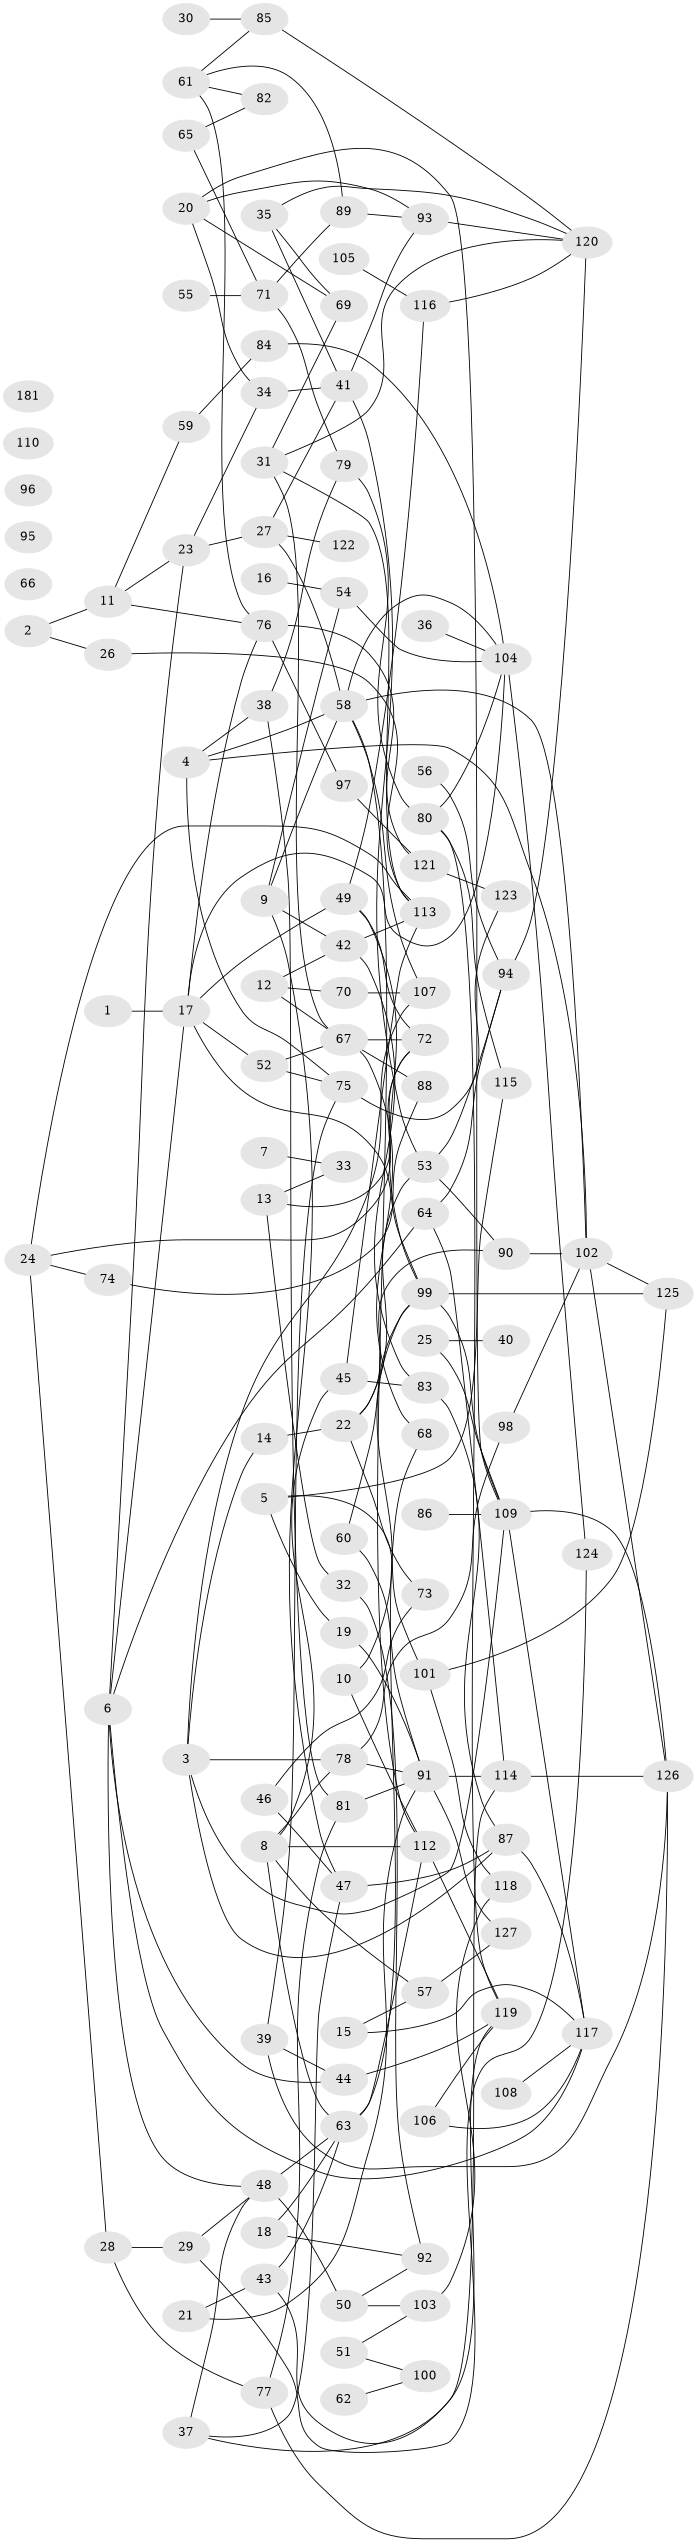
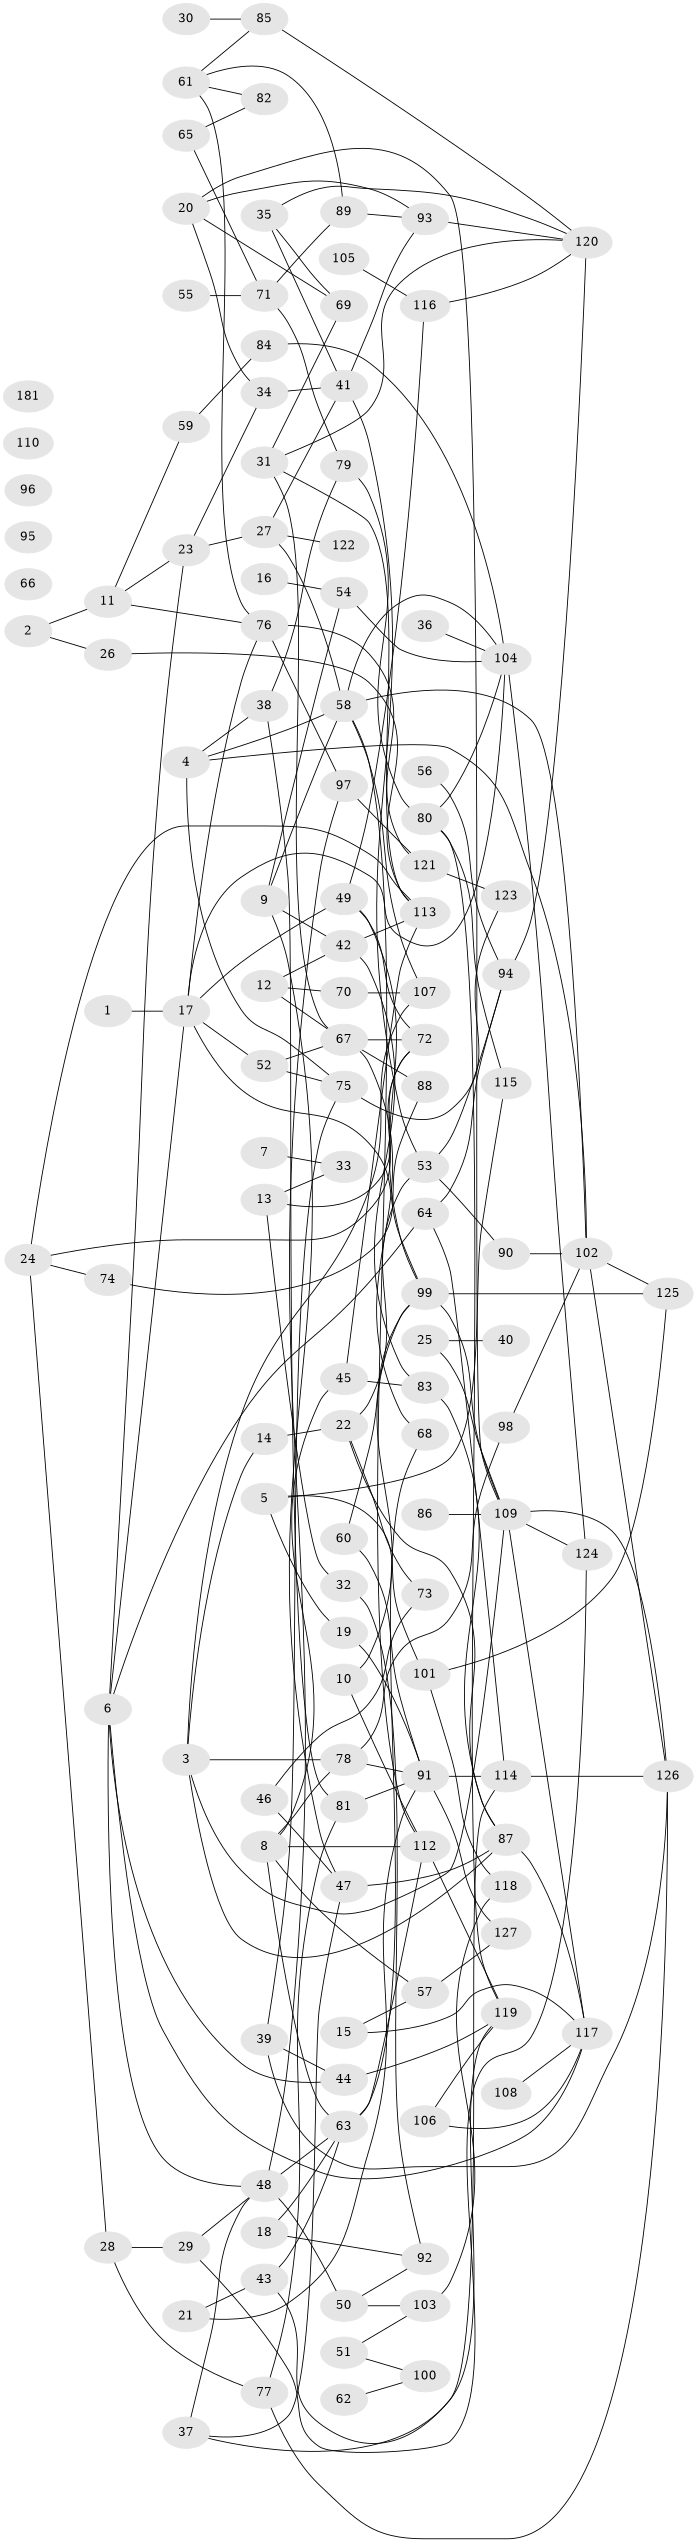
(390, 1282) -> (466, 1603)
none -> (547, 1535)
none -> (303, 1829)
